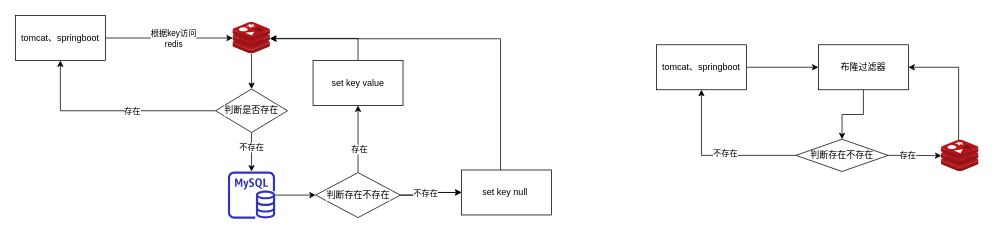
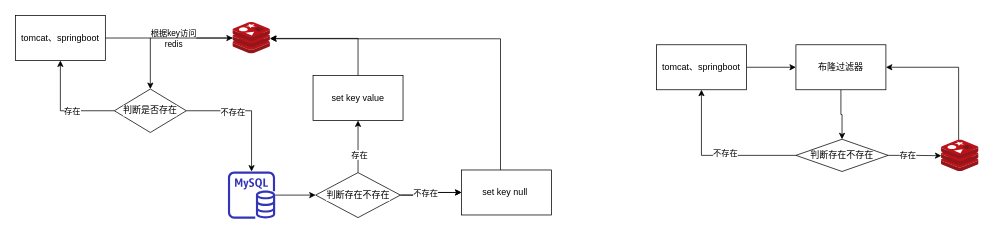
(864, 67) -> (841, 67)
(358, 83) -> (358, 98)
(252, 111) -> (150, 111)
